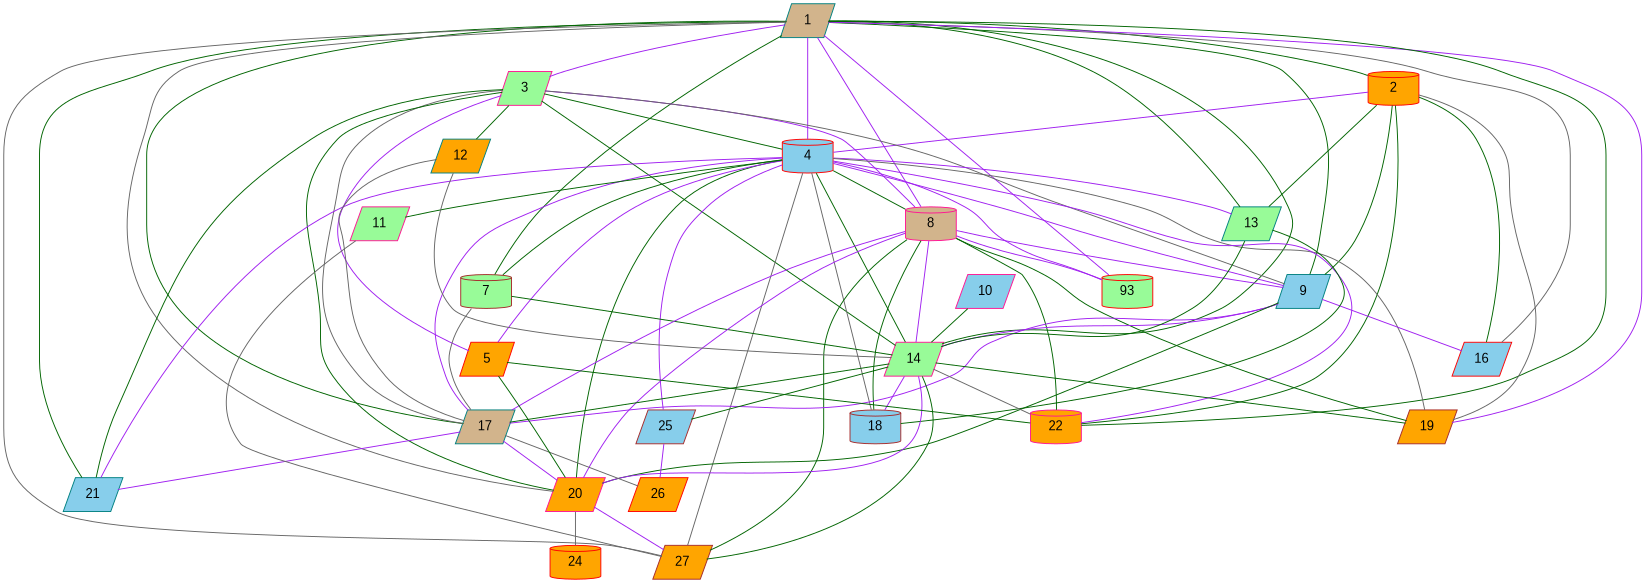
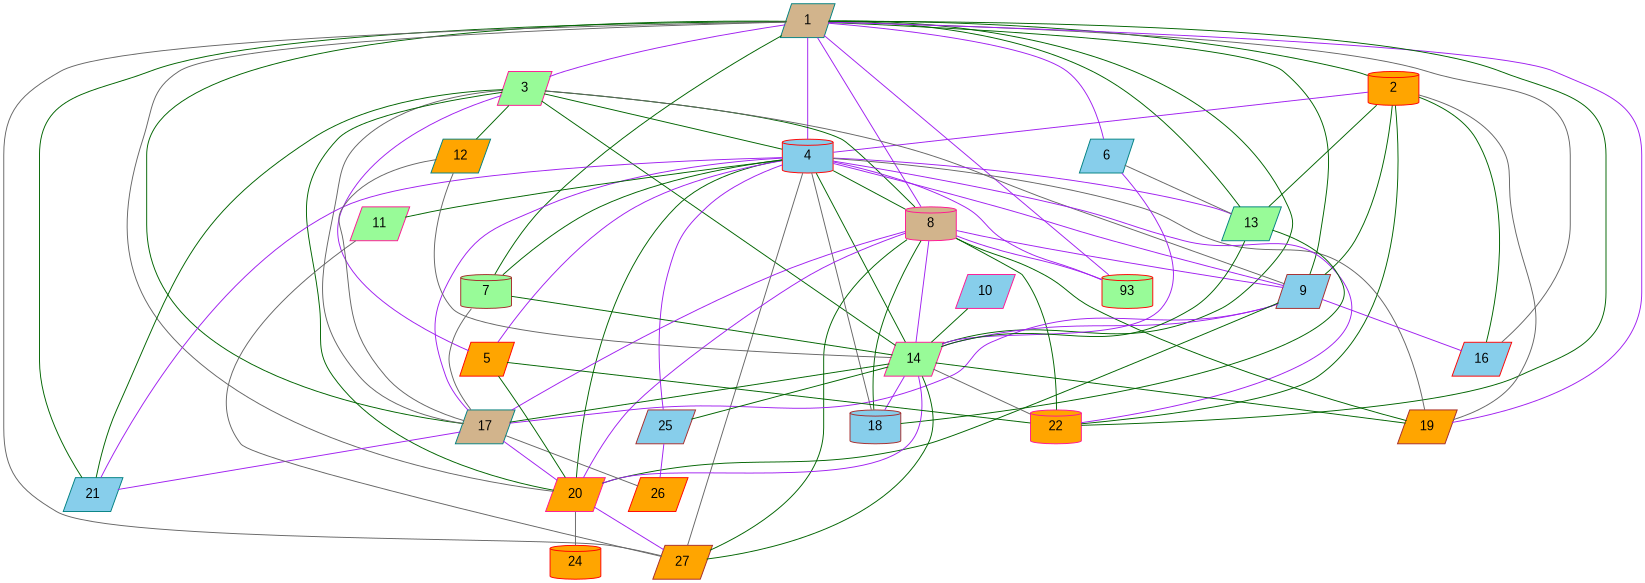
(841, 139) -> (841, 139)
none -> (1107, 156)
(1303, 291) -> (1303, 291)
